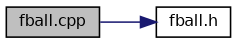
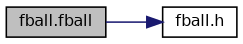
(53, 22) -> (56, 22)
